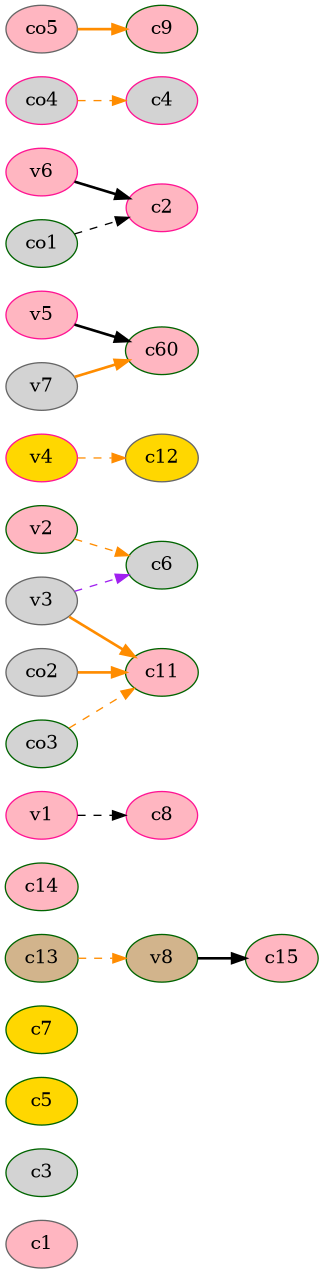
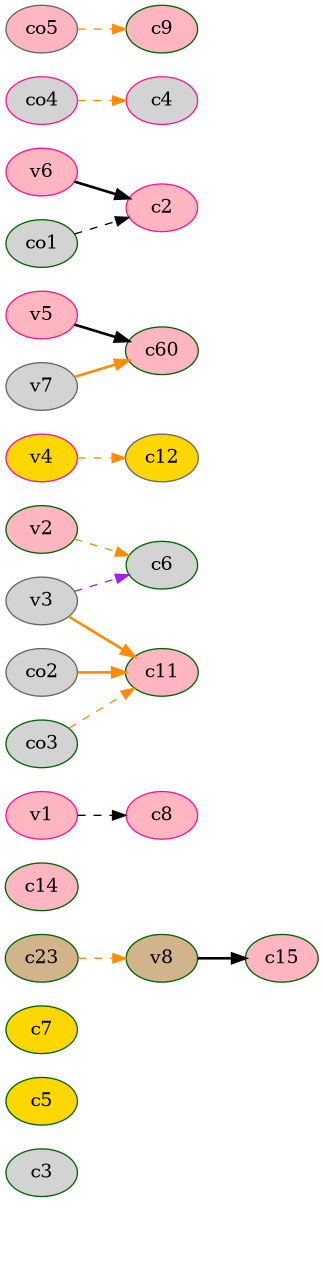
(95, 29) -> (95, 29)
(42, 958) -> (42, 958)
(42, 1244) -> none
